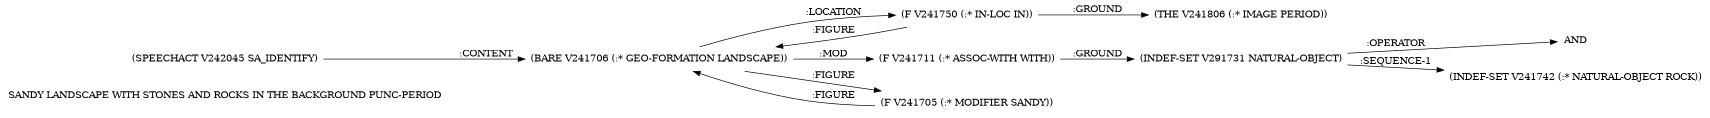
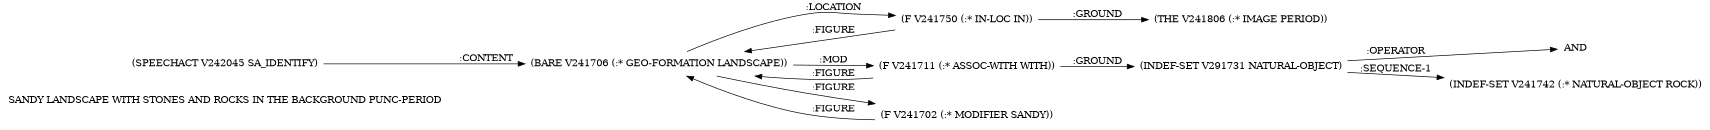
none -> (818, 80)
(967, 103) -> (967, 115)
